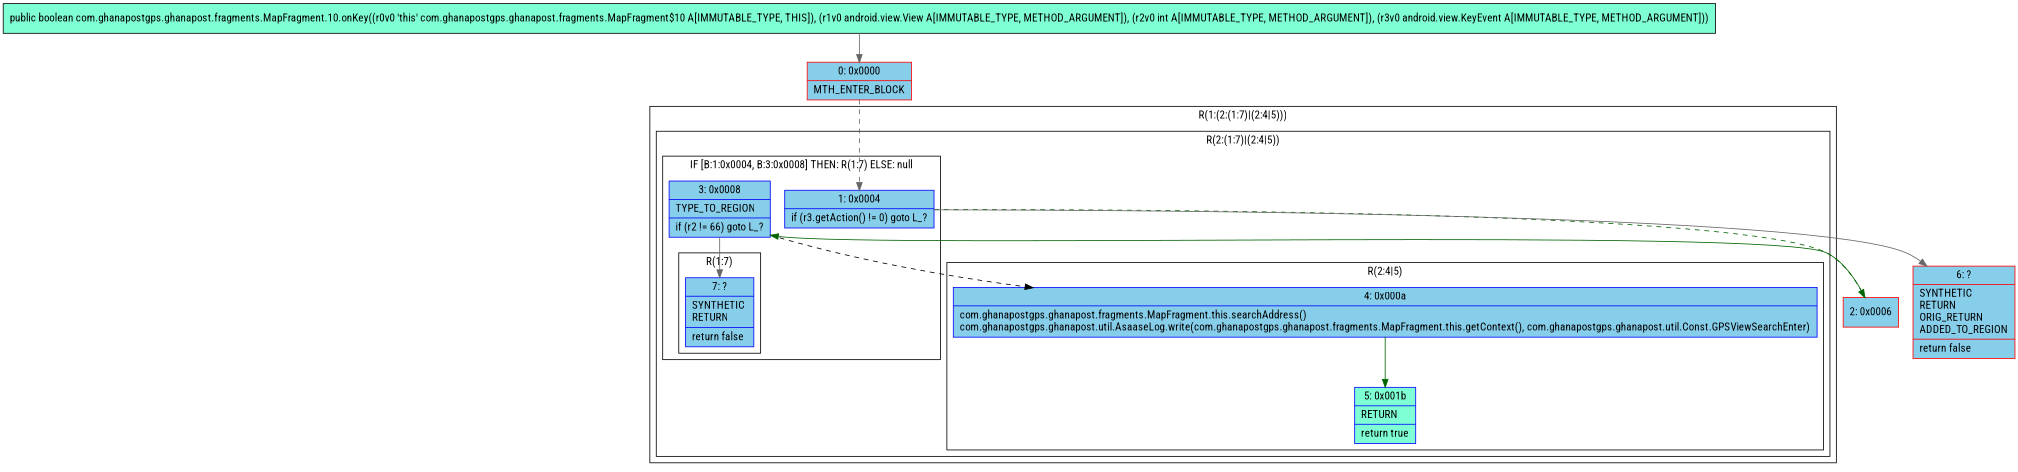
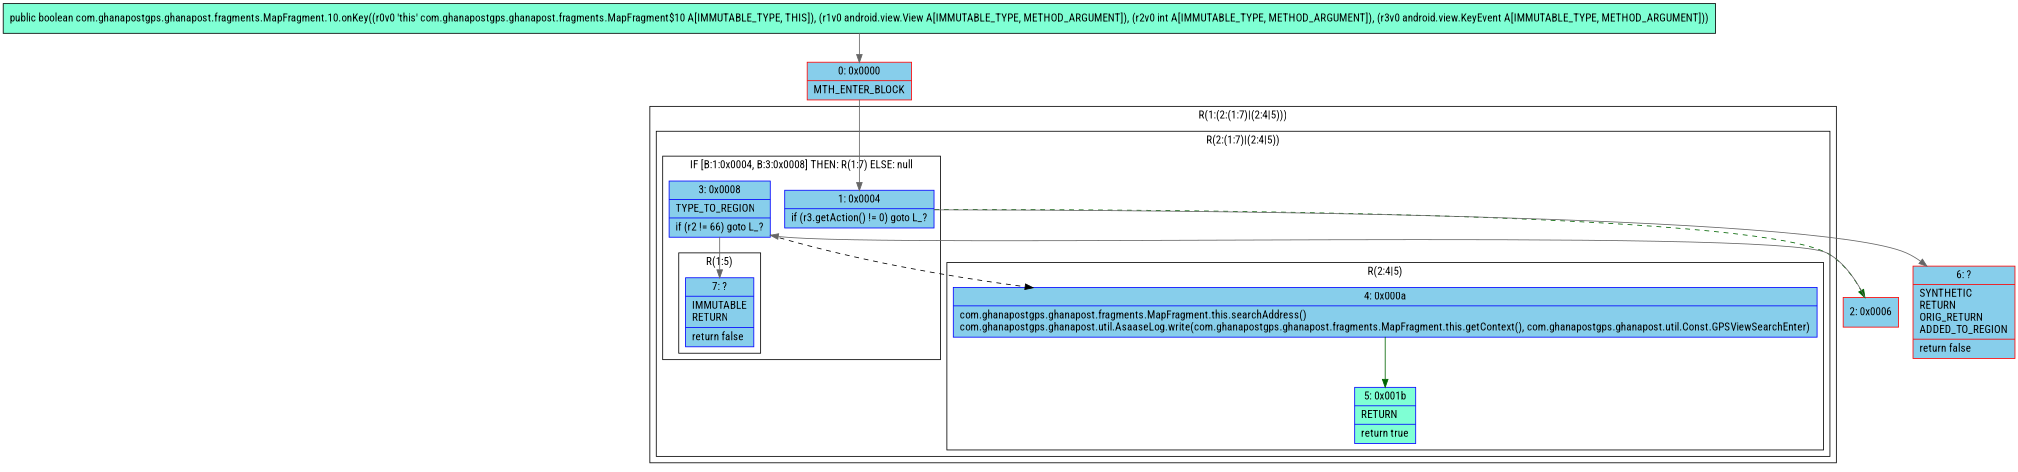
(859, 141) -> (859, 141)
(1333, 240) -> (1333, 240)
(720, 262) -> (720, 262)
(719, 305) -> (720, 305)
